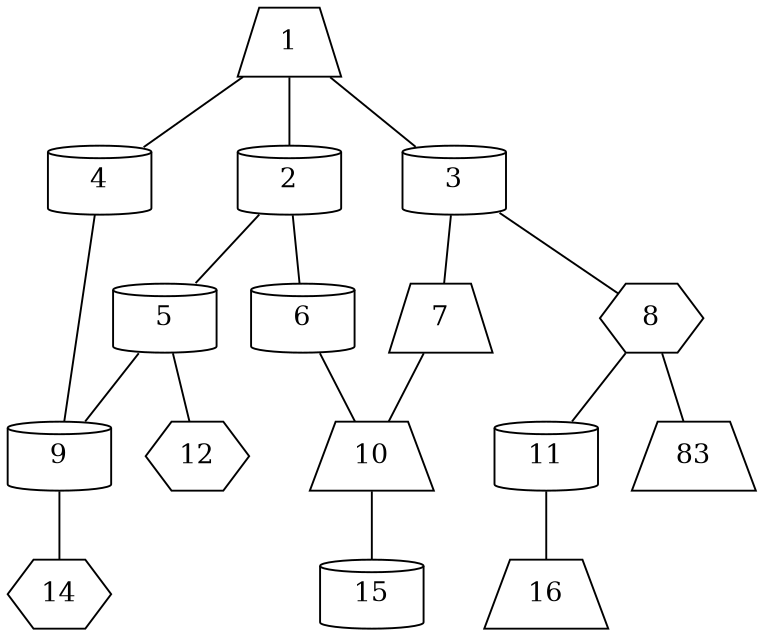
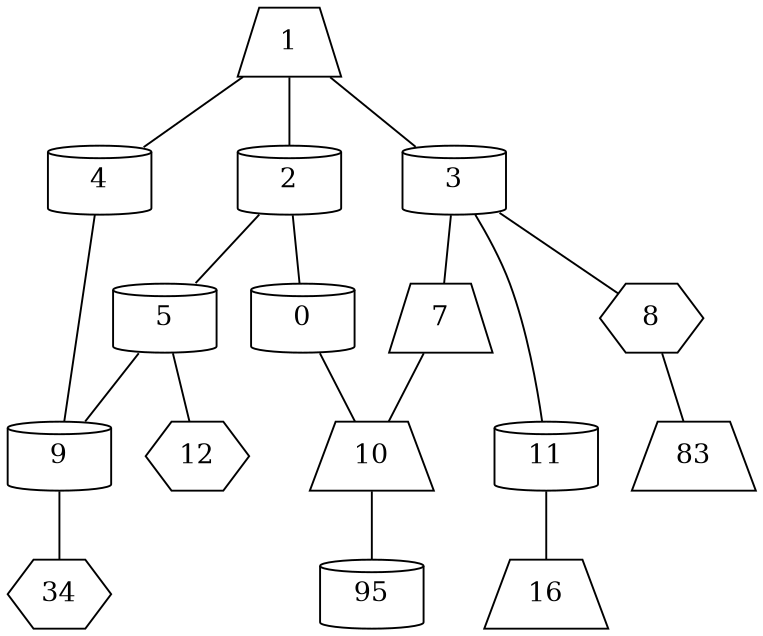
(303, 318) -> (303, 318)
(599, 387) -> (520, 314)
(59, 594) -> (59, 594)
(372, 594) -> (372, 594)
